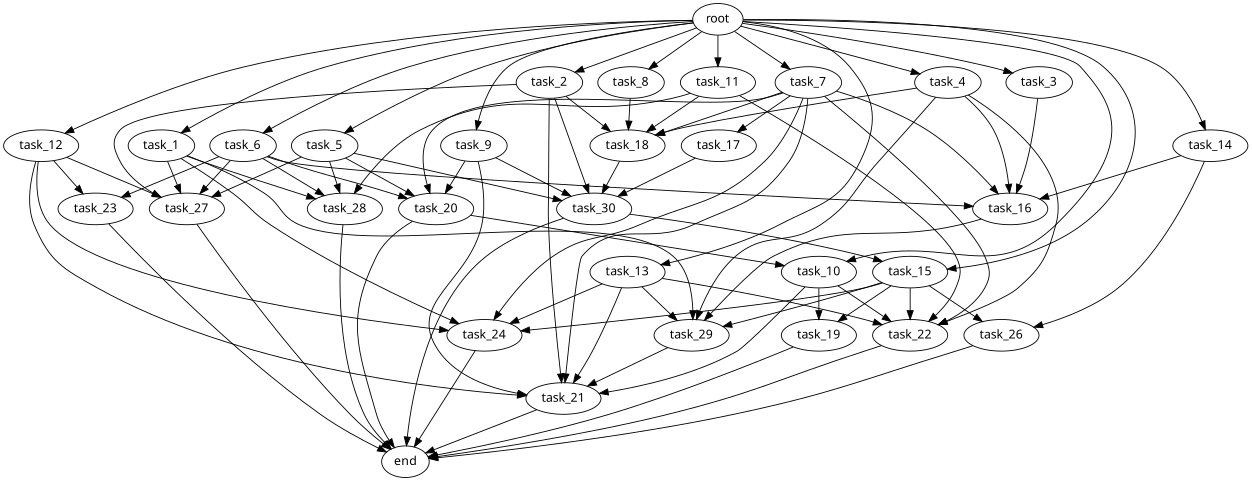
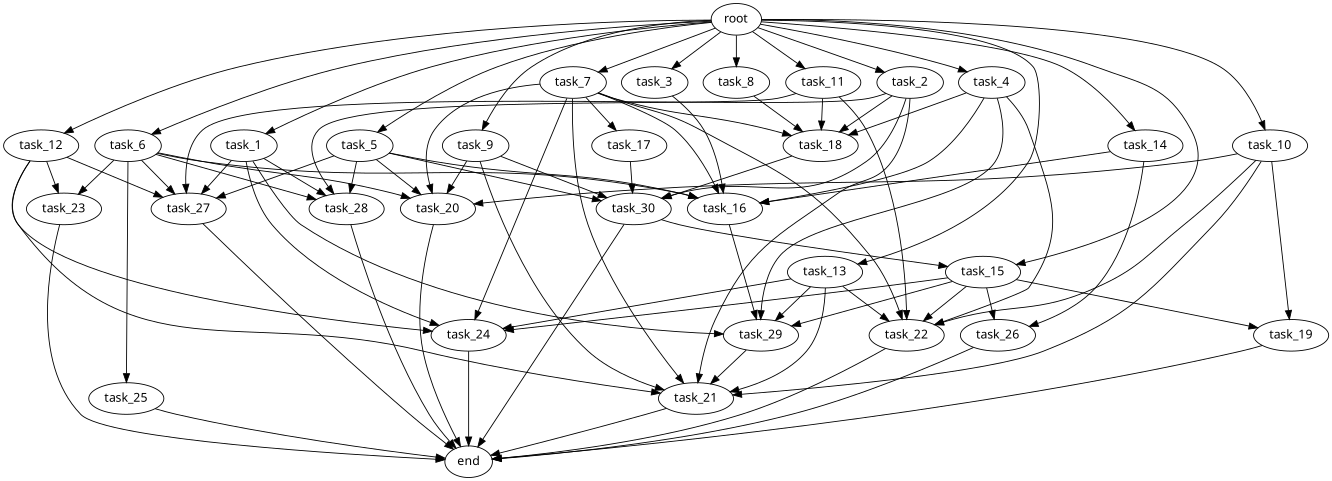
none -> (539, 174)
(669, 247) -> (842, 182)
none -> (126, 399)
